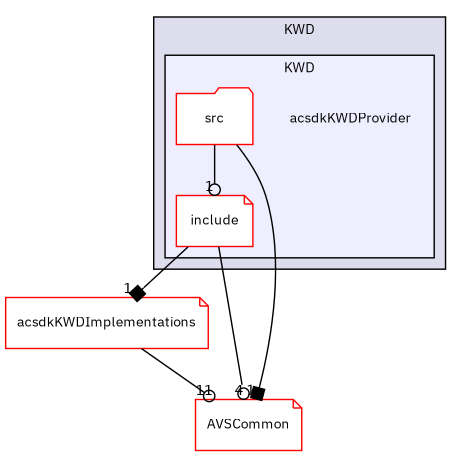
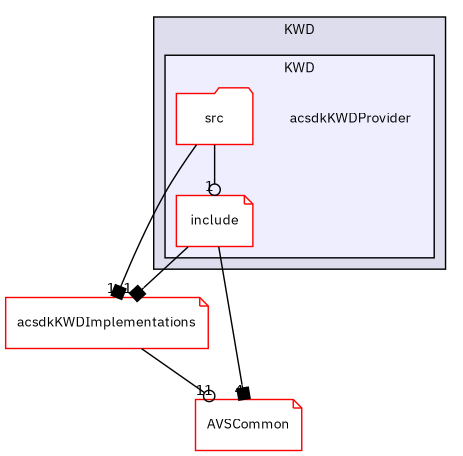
(275, 249) -> (144, 233)
(230, 316) -> (230, 316)
